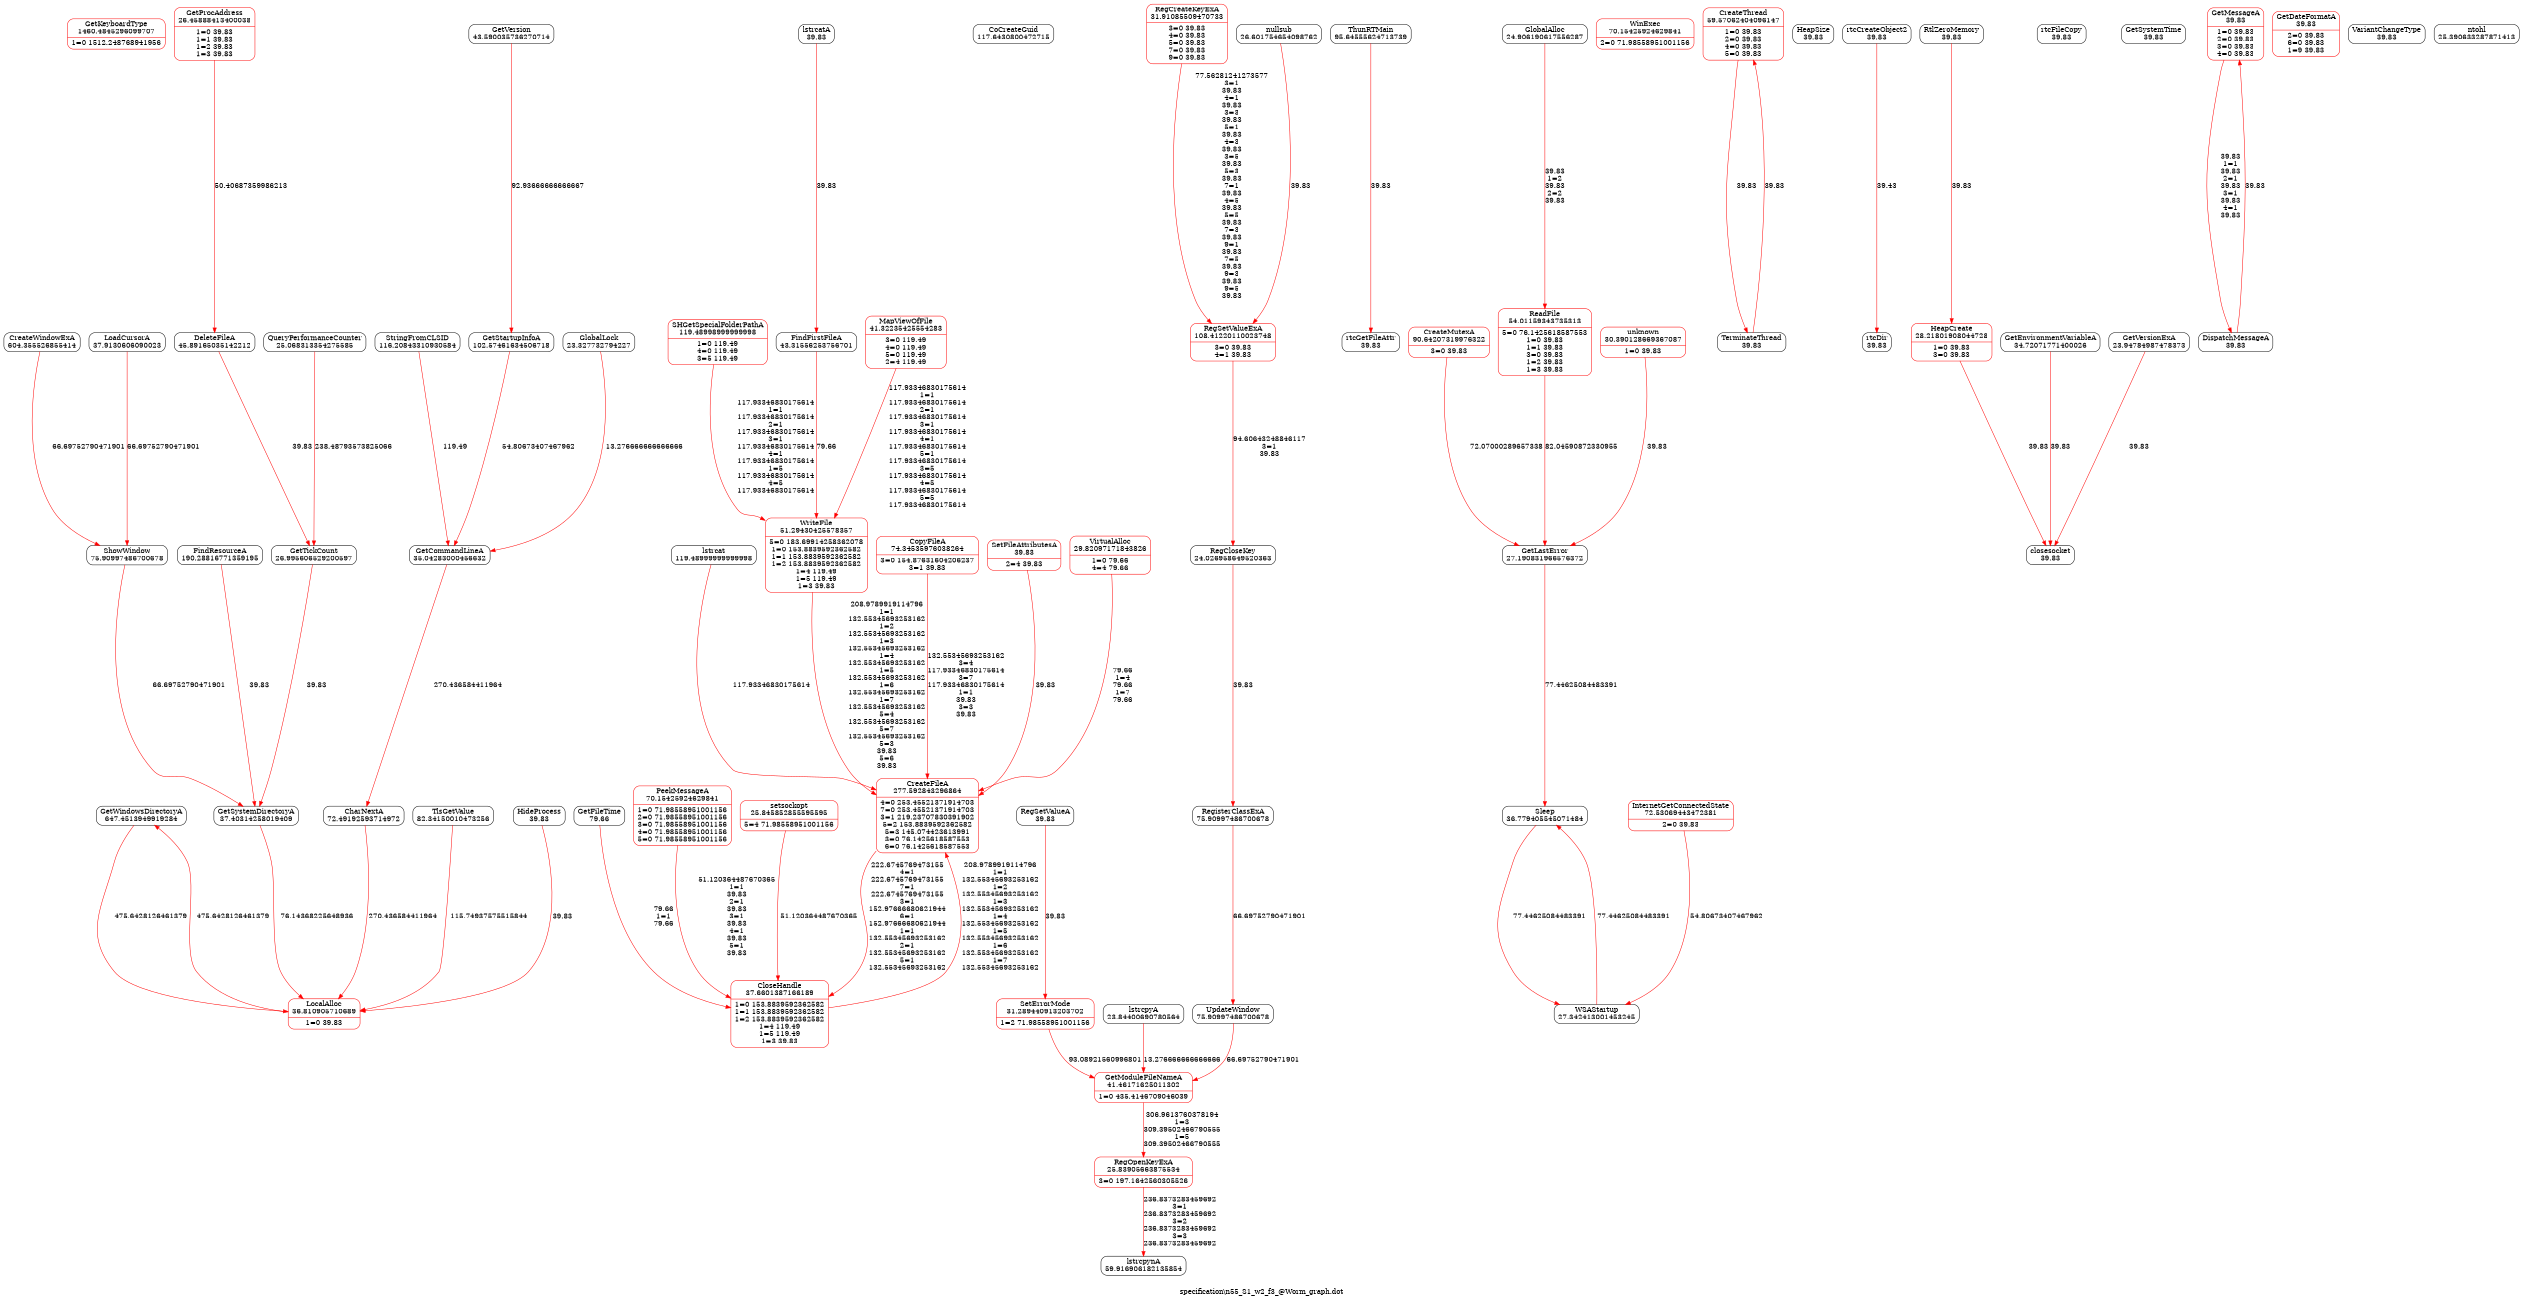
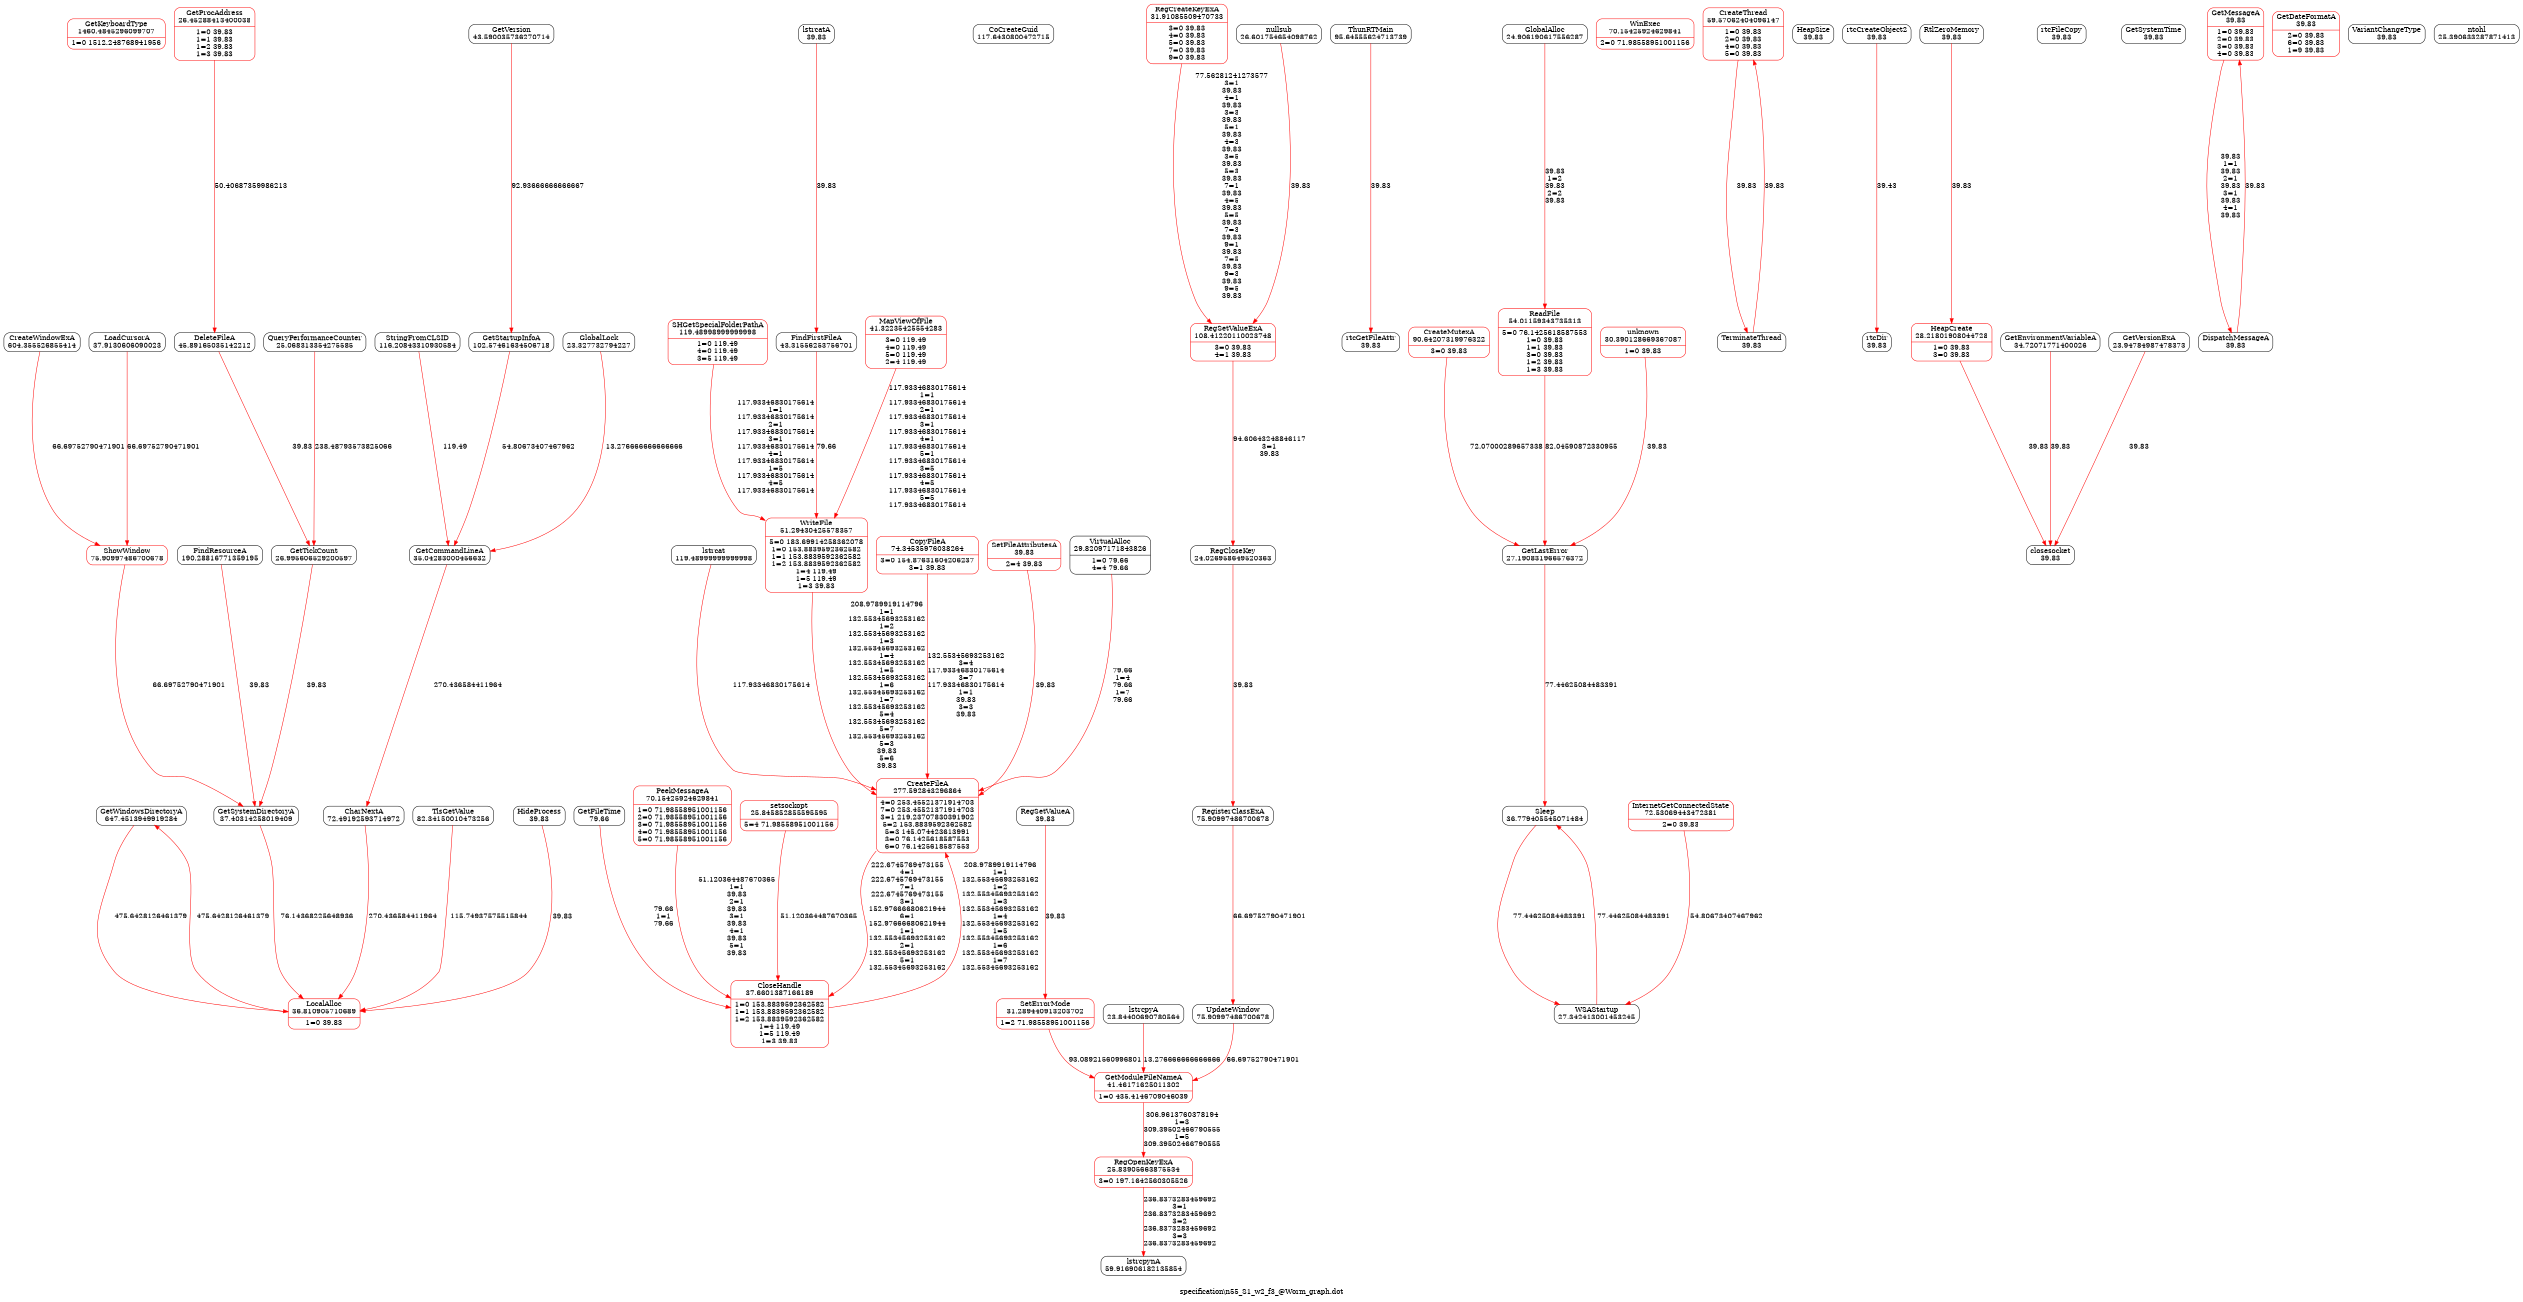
(215, 21) -> (215, 21)
(127, 555) -> (127, 555)
(1110, 555) -> (1110, 555)
